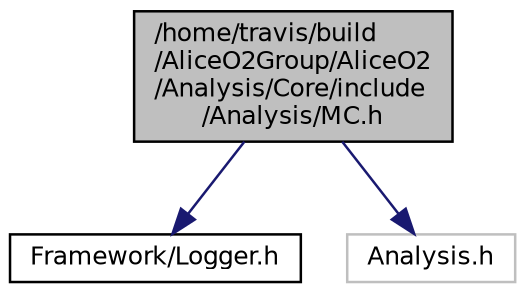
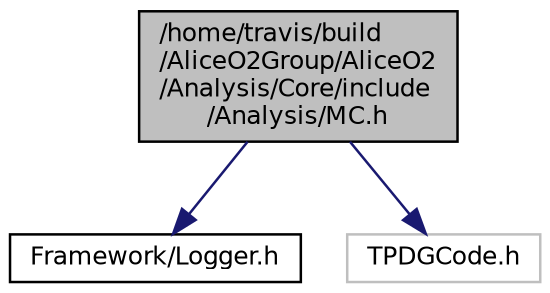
(431, 258) -> (444, 258)
